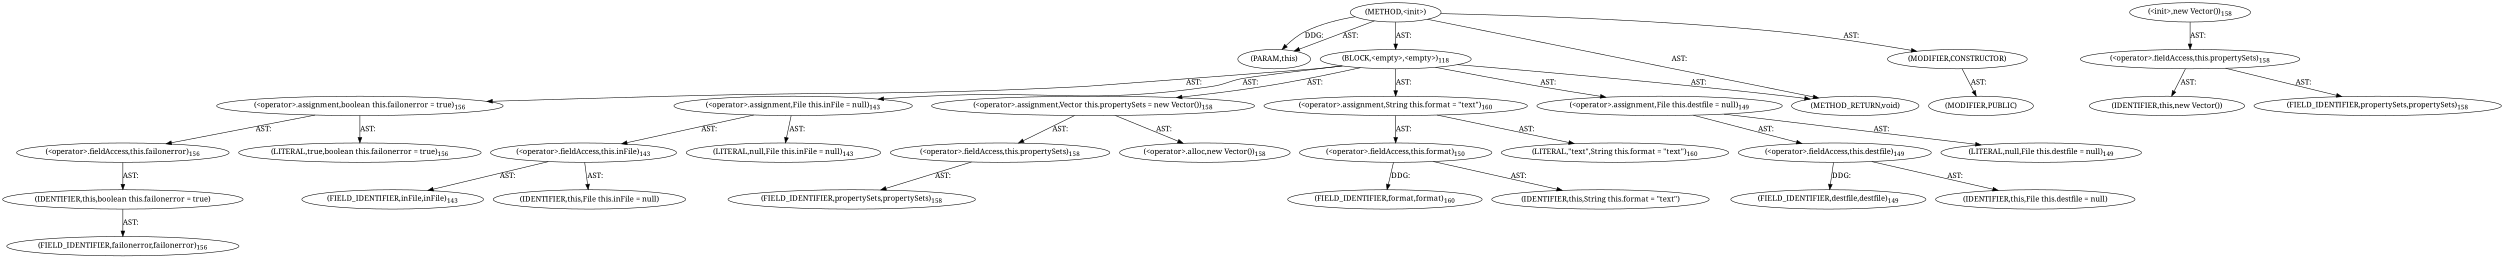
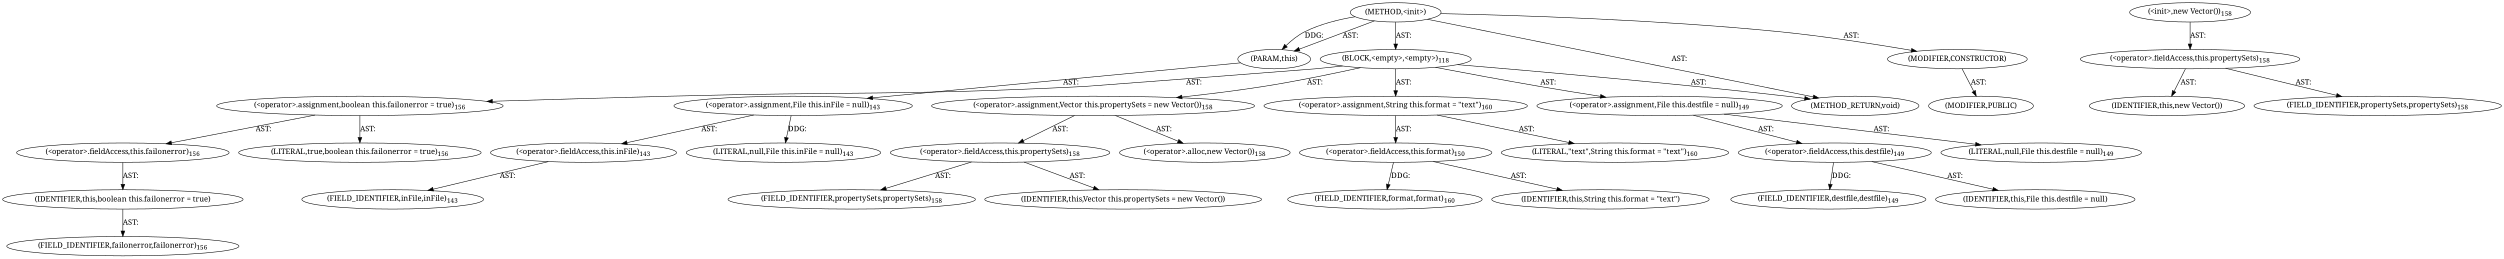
(1114, 95) -> (1057, 80)
(799, 129) -> (799, 129)
(589, 199) -> none
none -> (1123, 199)
